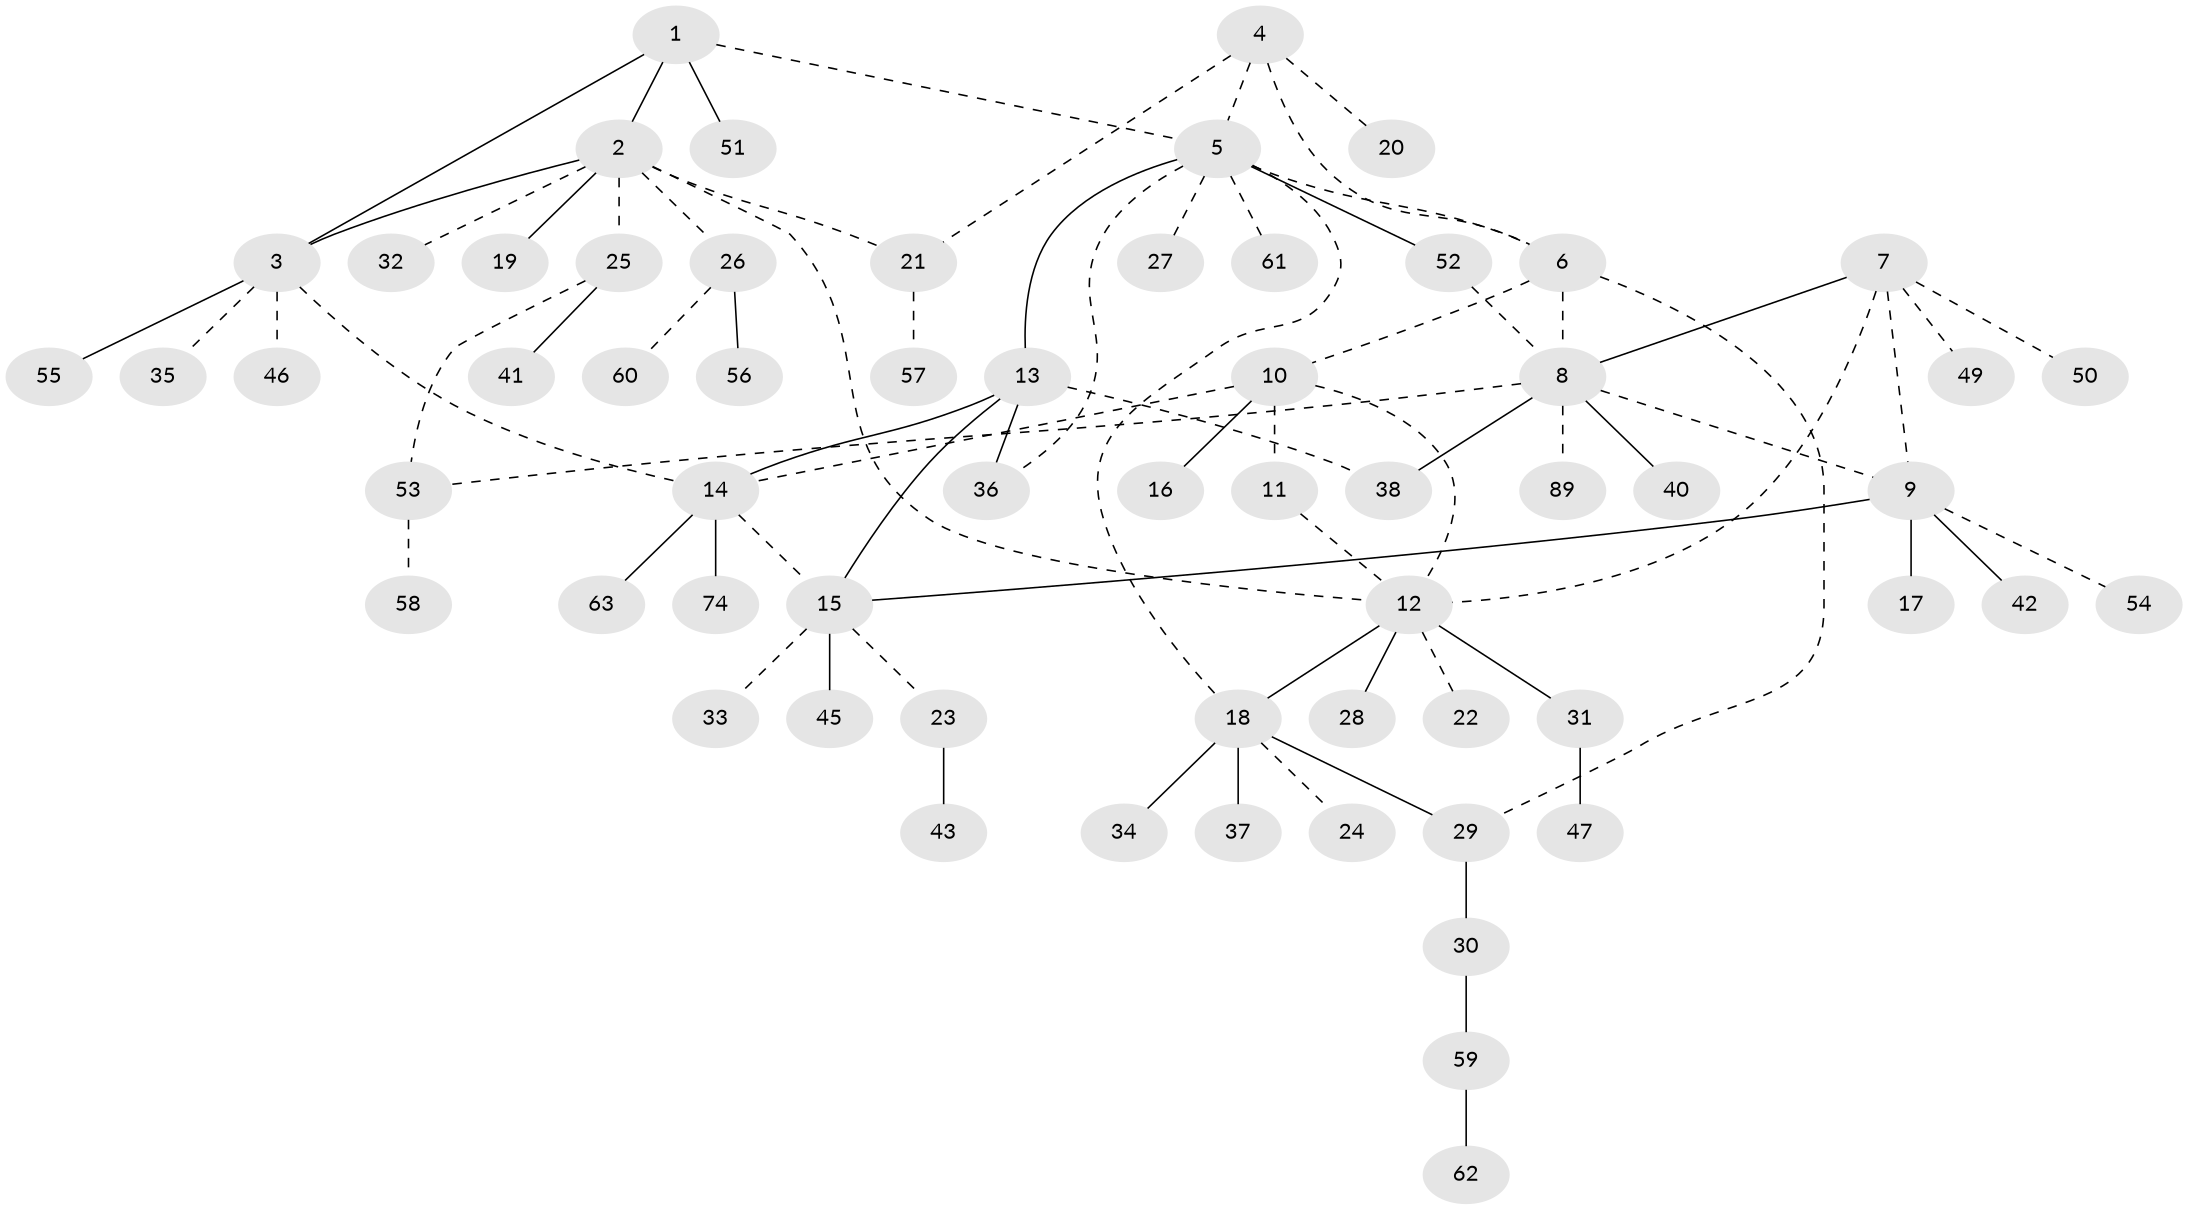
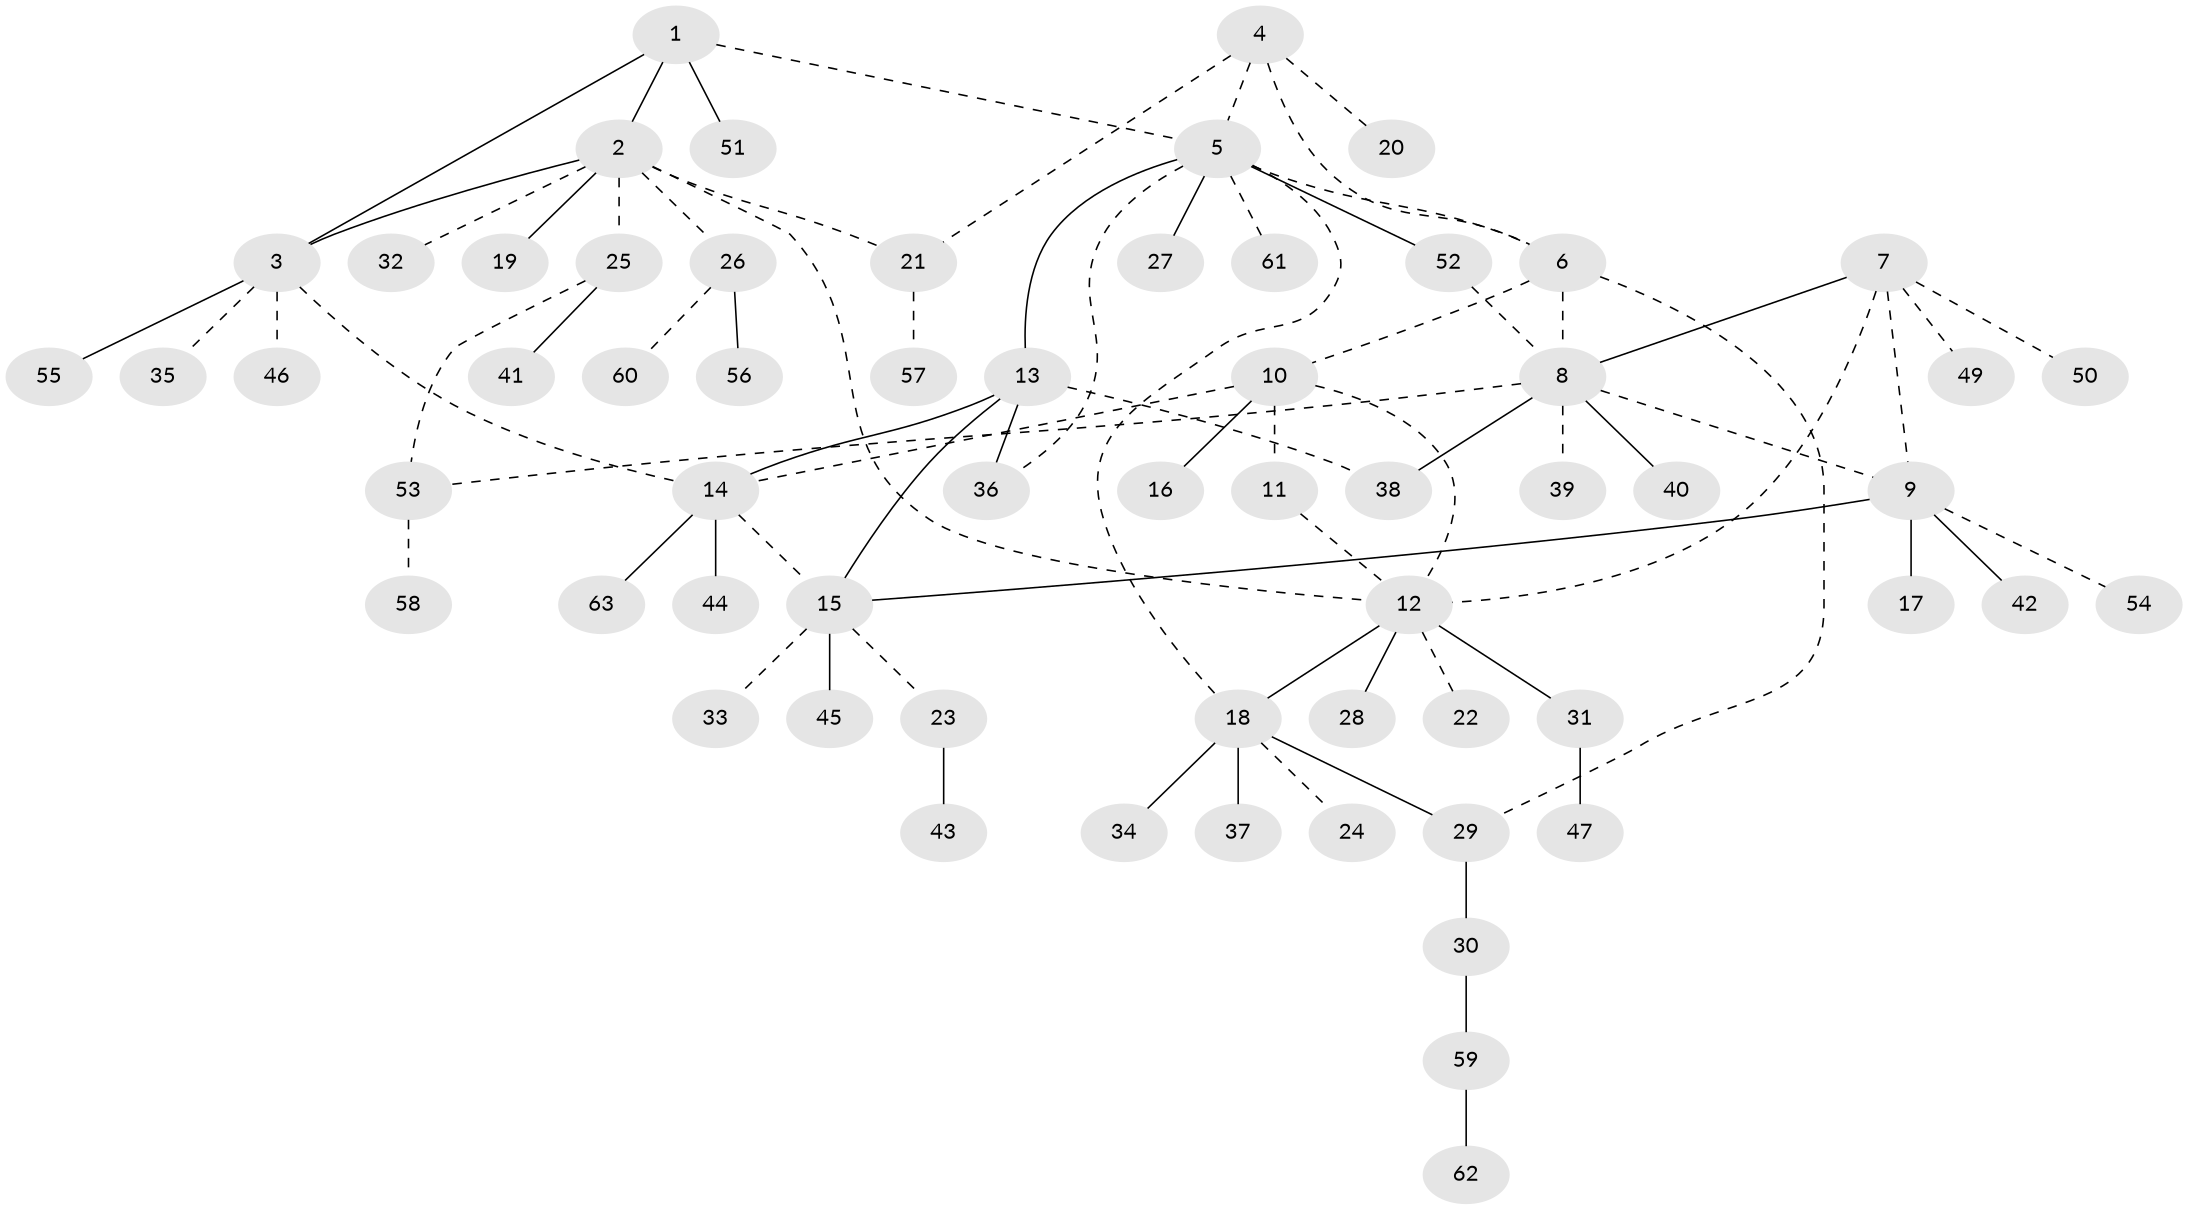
(1189, 206) -> (1189, 206)
(1563, 491) -> (1563, 491)
(716, 605) -> (716, 605)
